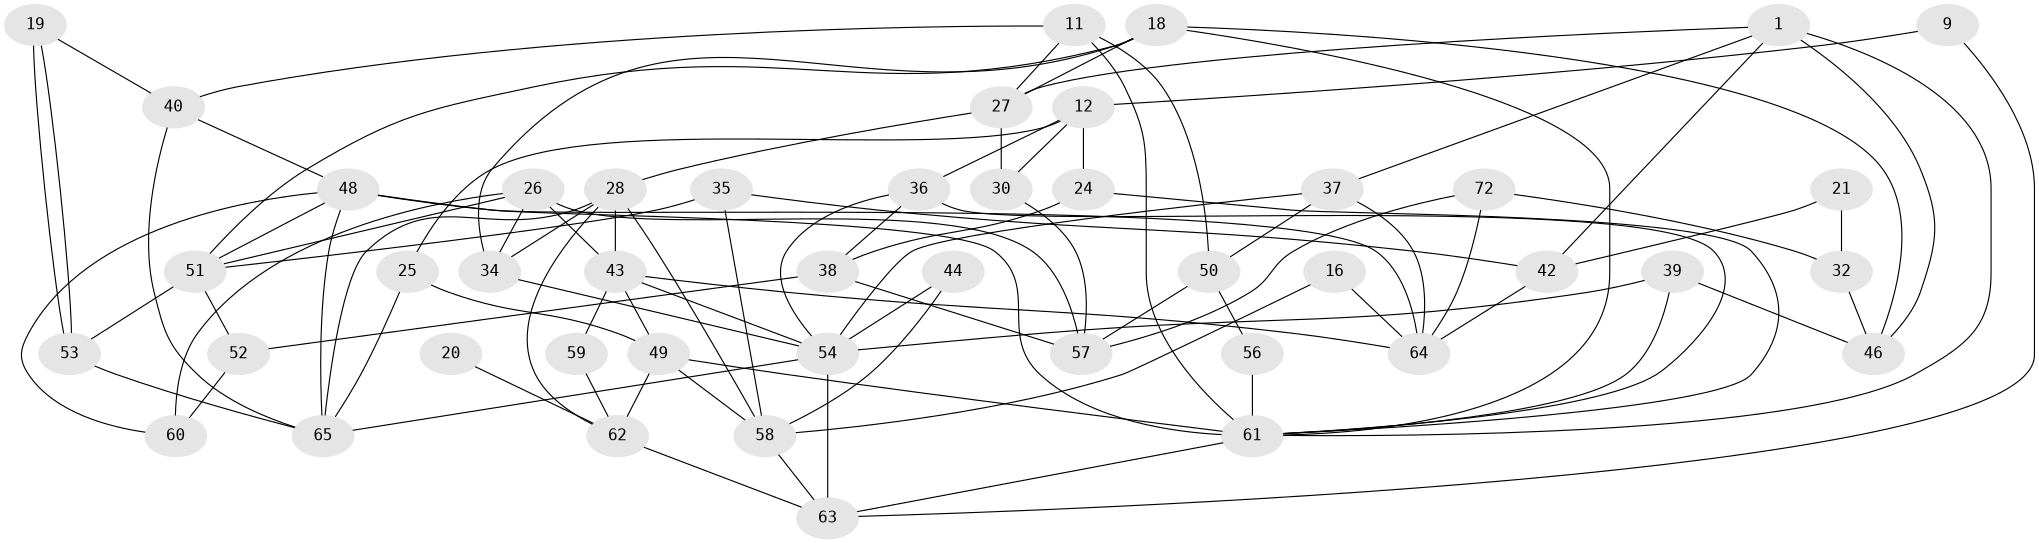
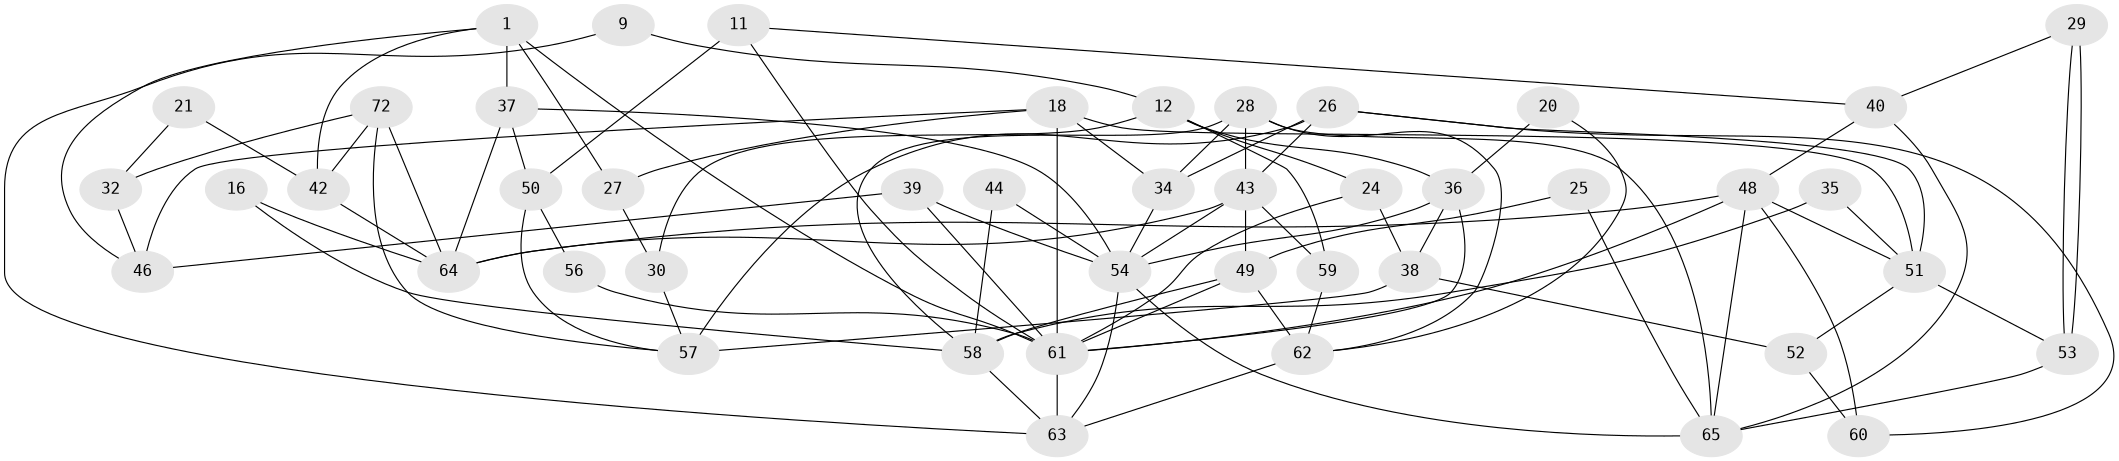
(35, 25) -> (2077, 25)
(1032, 72) -> none
(719, 139) -> (1283, 167)
(781, 147) -> none
none -> (1501, 149)
(1135, 229) -> (356, 141)
